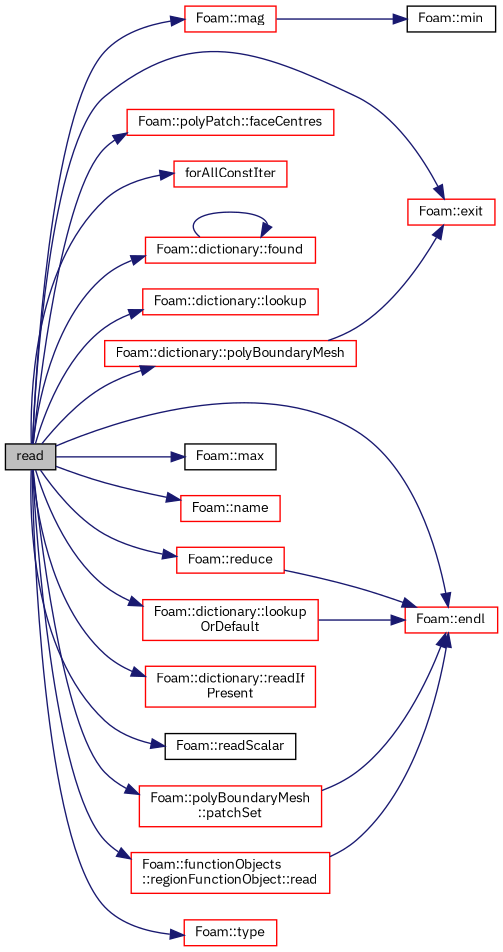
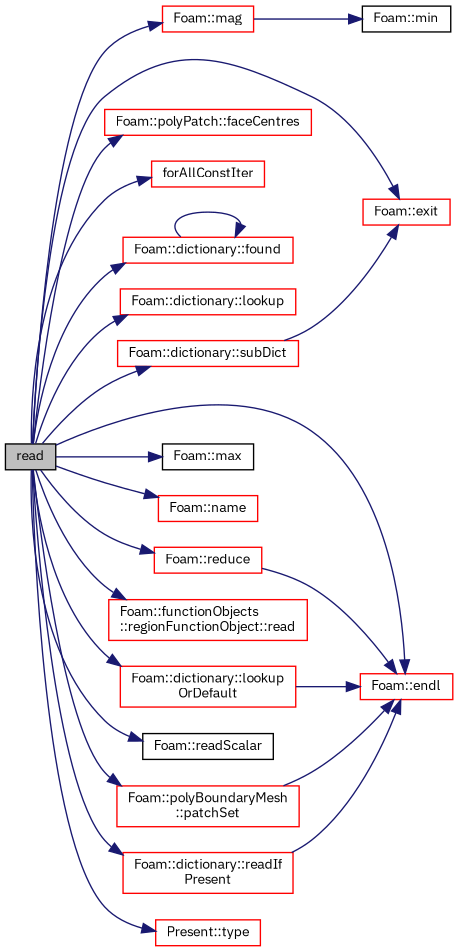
(230, 354) -> (208, 354)
(410, 765) -> (355, 792)
(230, 933) -> (208, 933)
